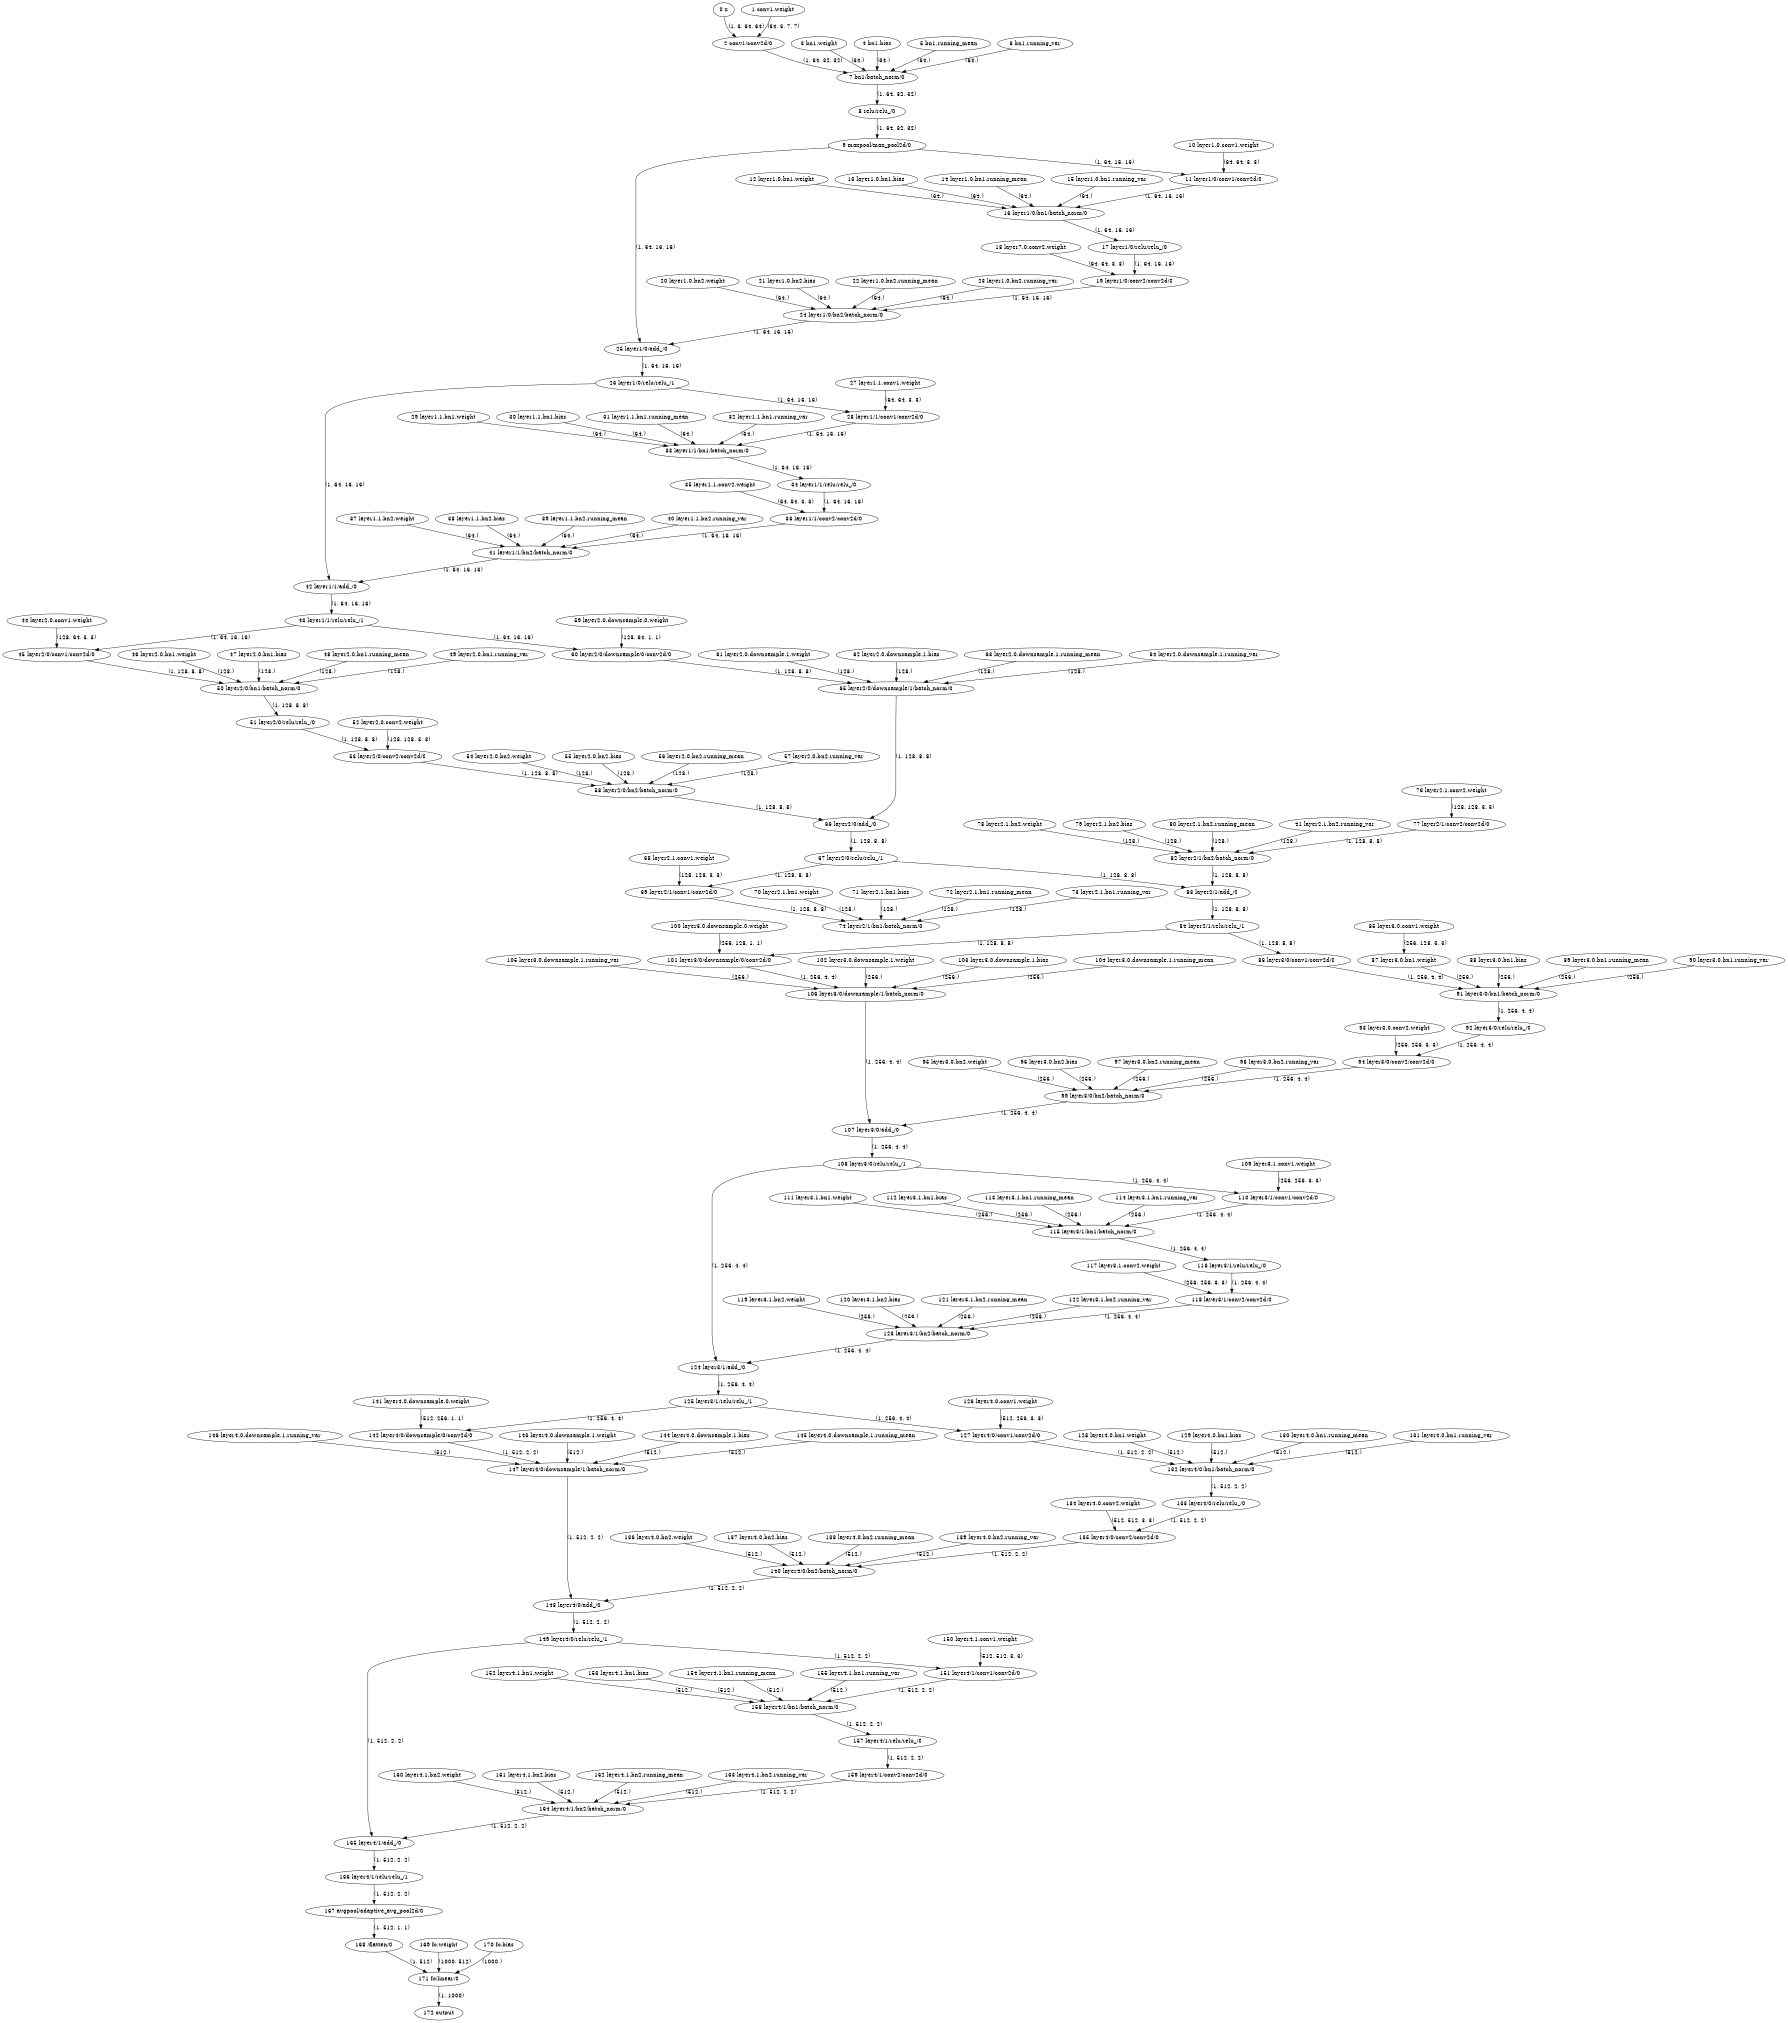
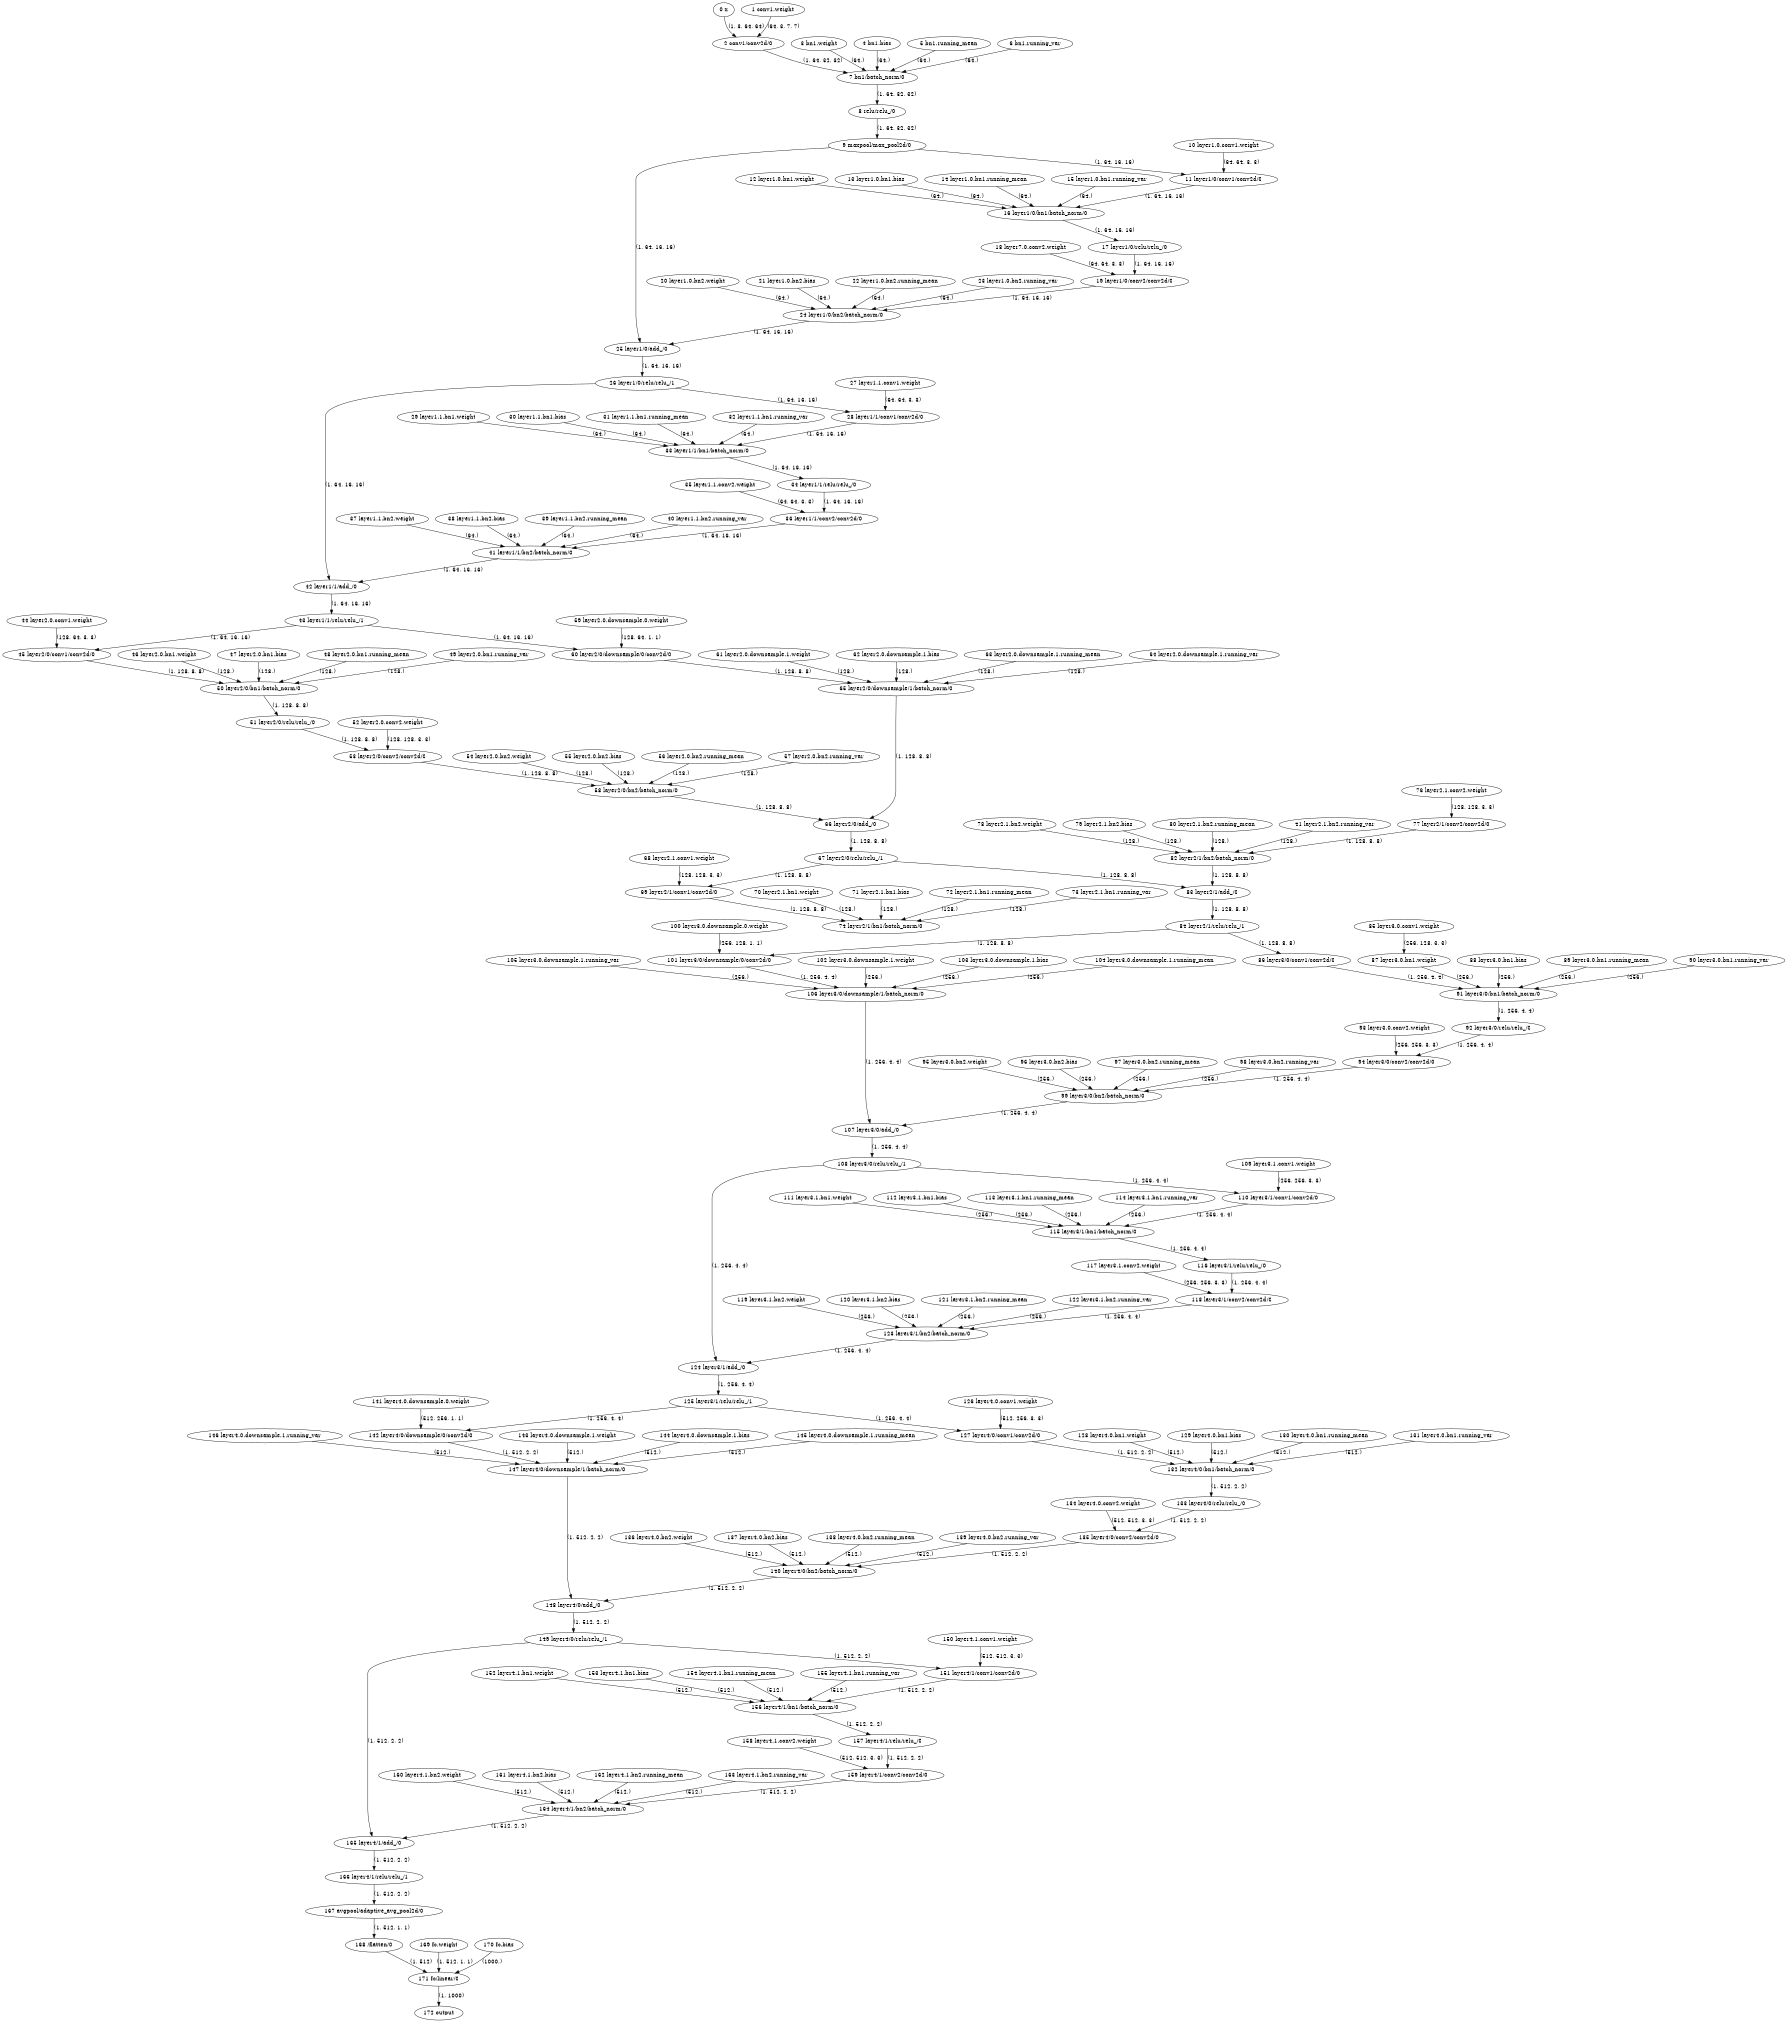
none -> (780, 1741)
(455, 1962) -> (455, 1962)
